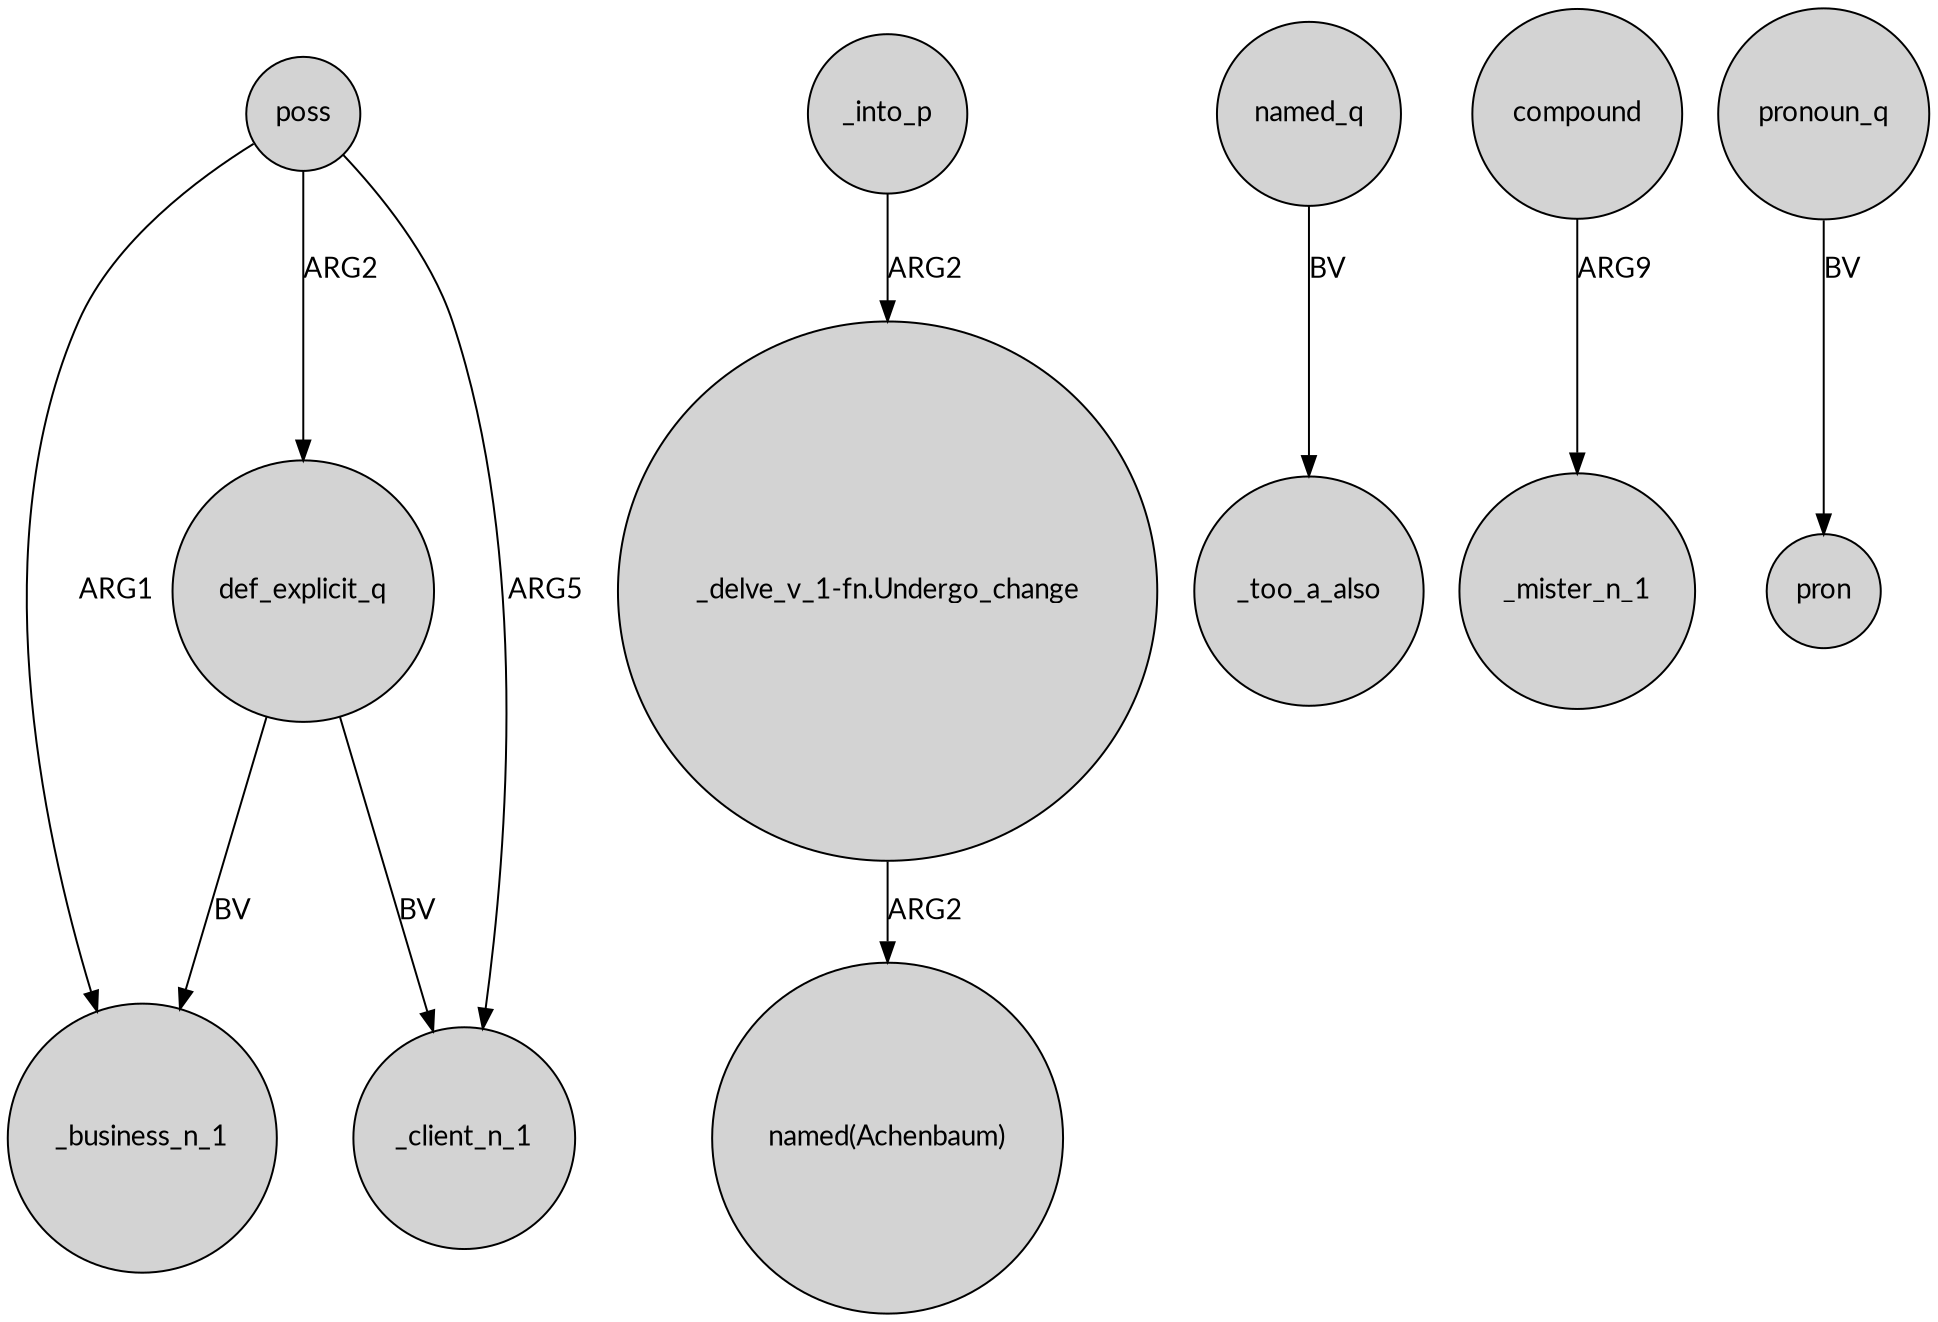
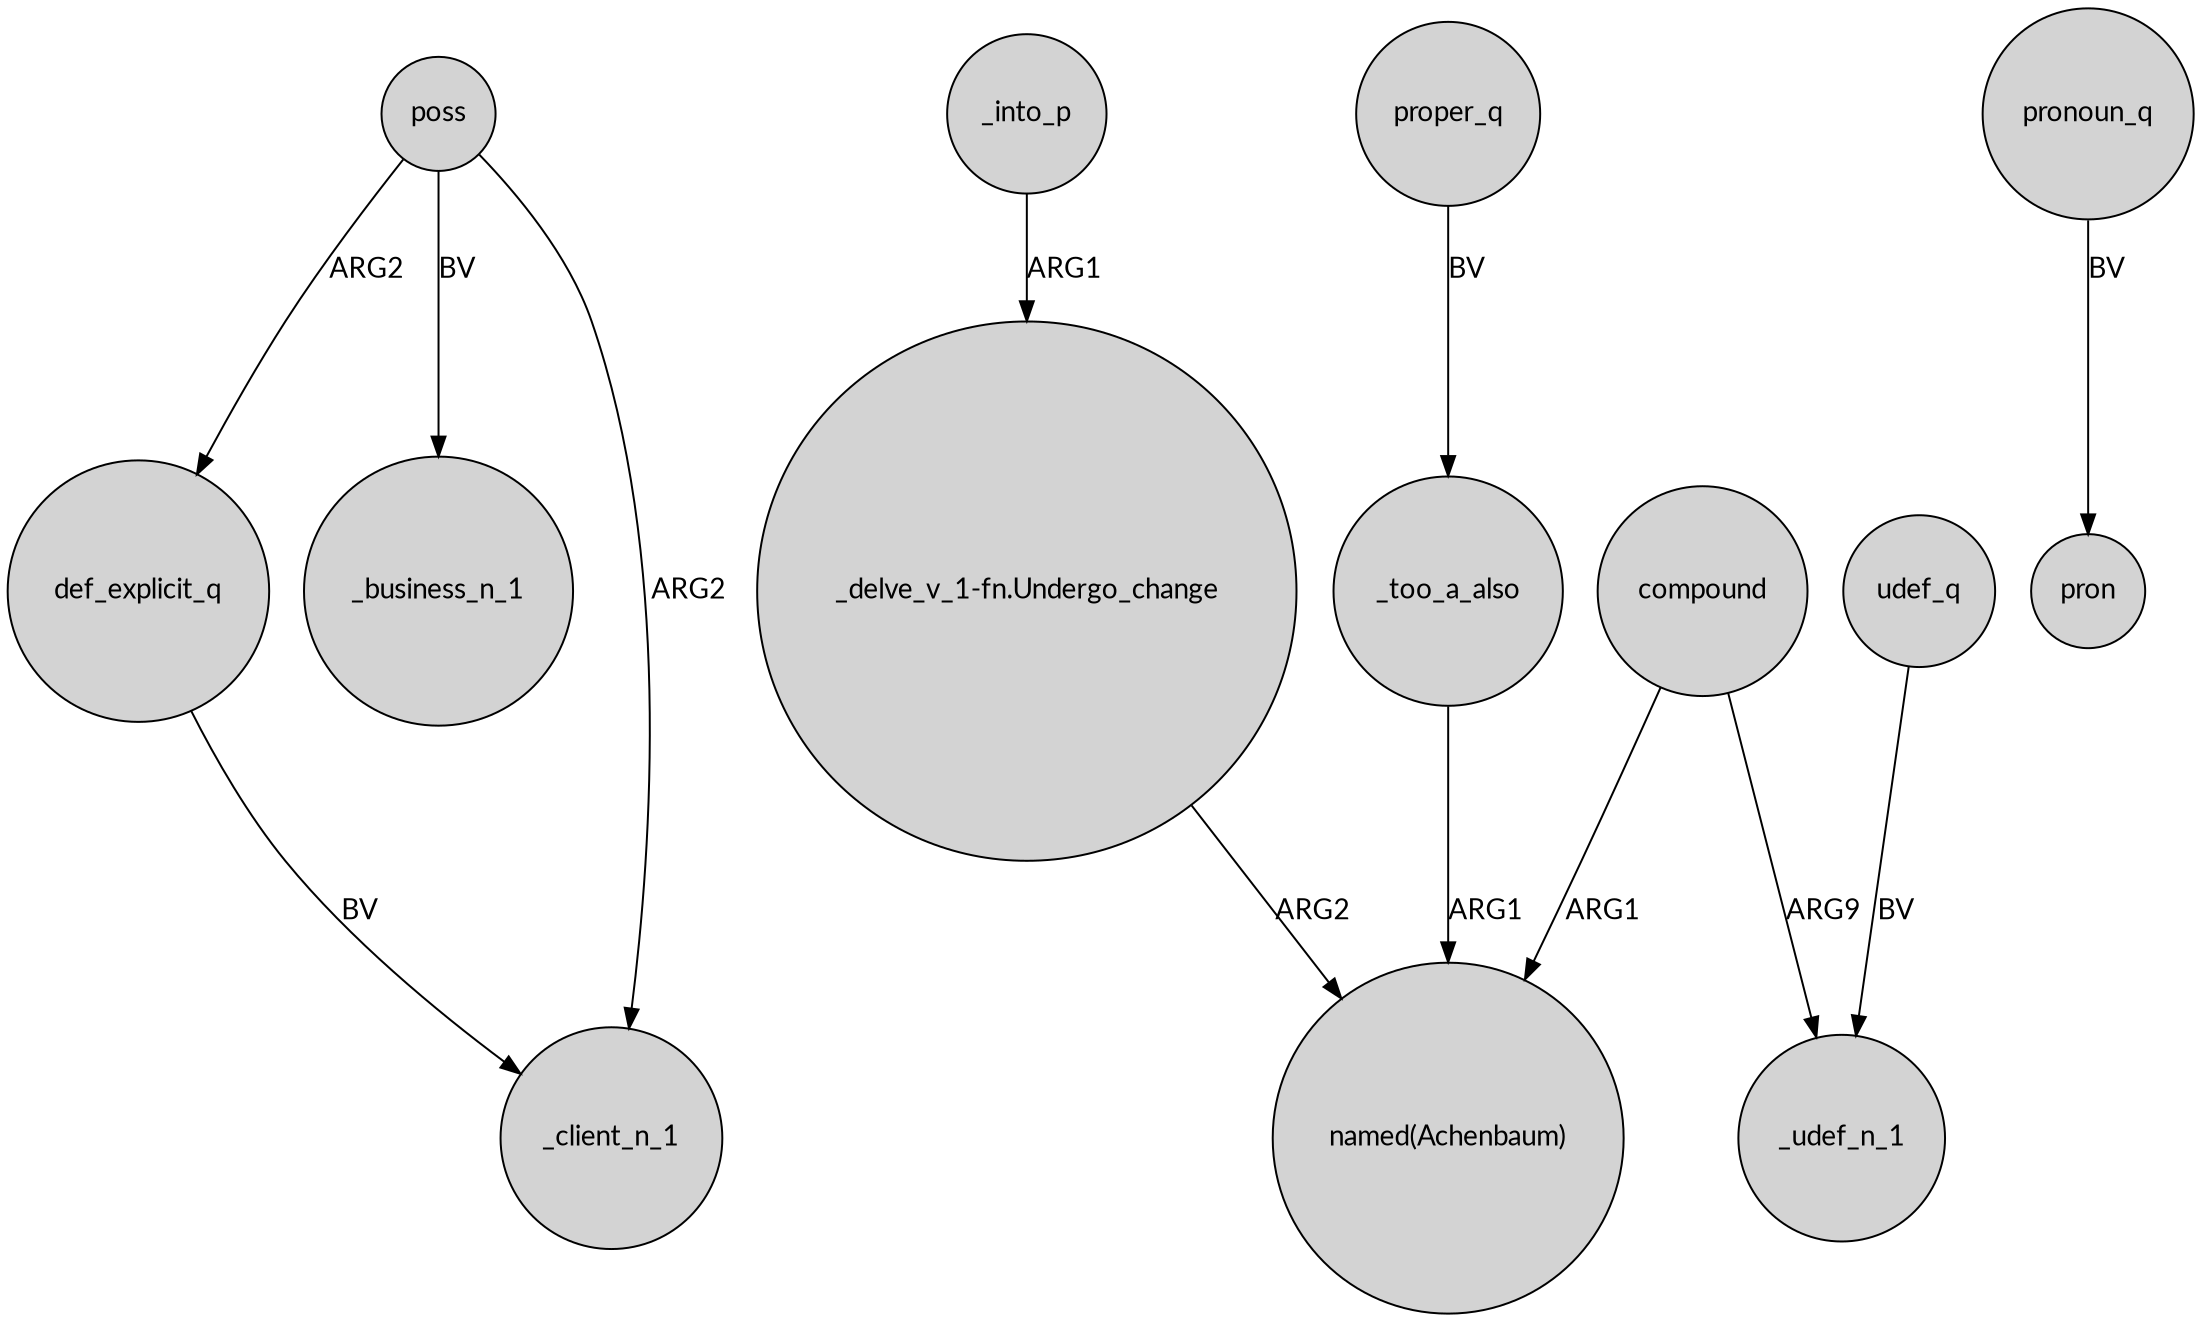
(1309, 114) -> (1448, 114)
(925, 270) -> (1065, 270)
(116, 591) -> (457, 270)
(546, 591) -> (689, 591)
(1577, 591) -> (1842, 1138)
none -> (1919, 591)
none -> (1448, 824)
none -> (1598, 825)
(226, 853) -> none
